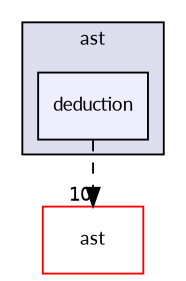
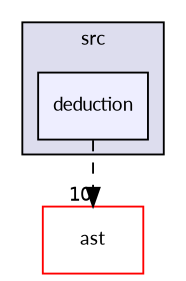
(93, 40) -> (93, 40)
